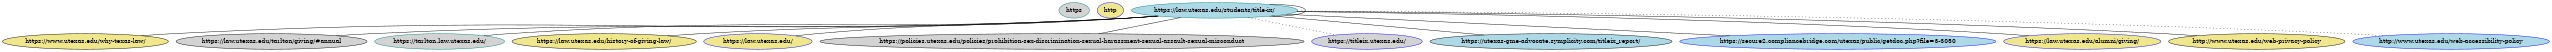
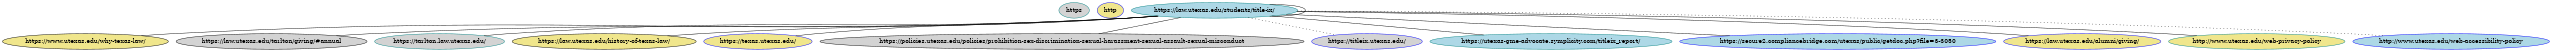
(604, 41) -> (604, 41)
(758, 41) -> (758, 41)
(1551, 41) -> (1551, 41)
(2257, 41) -> (2257, 41)
